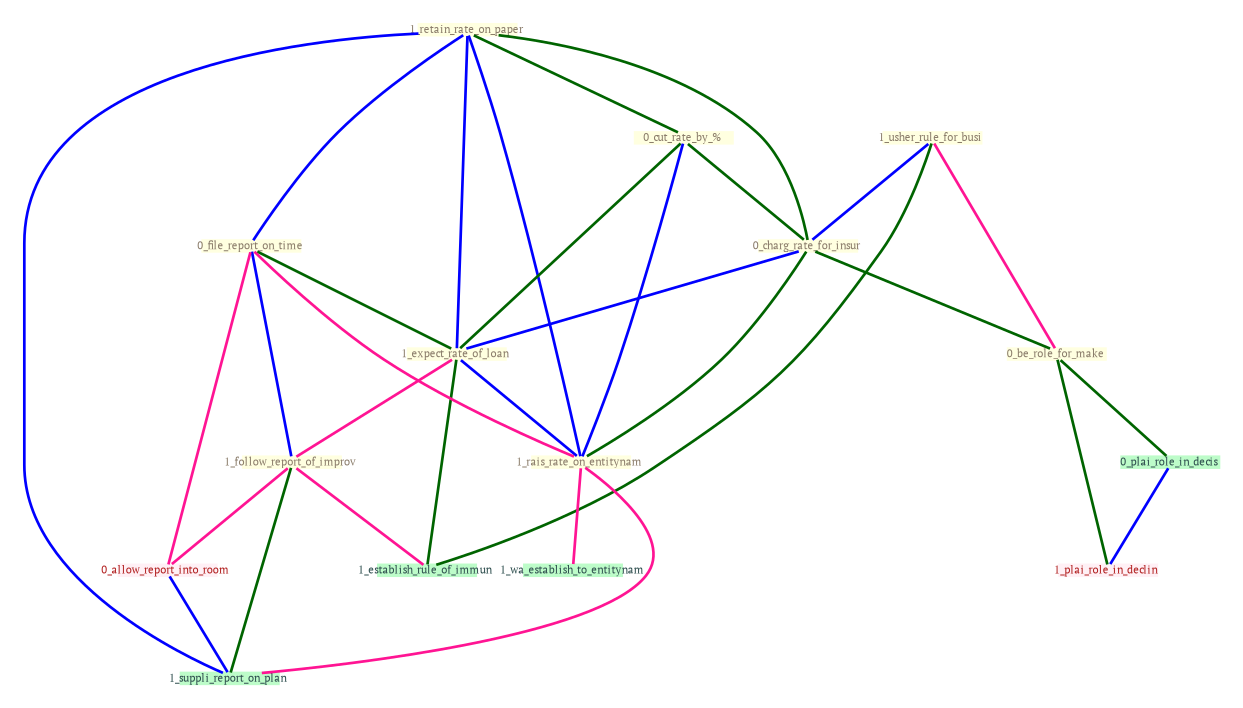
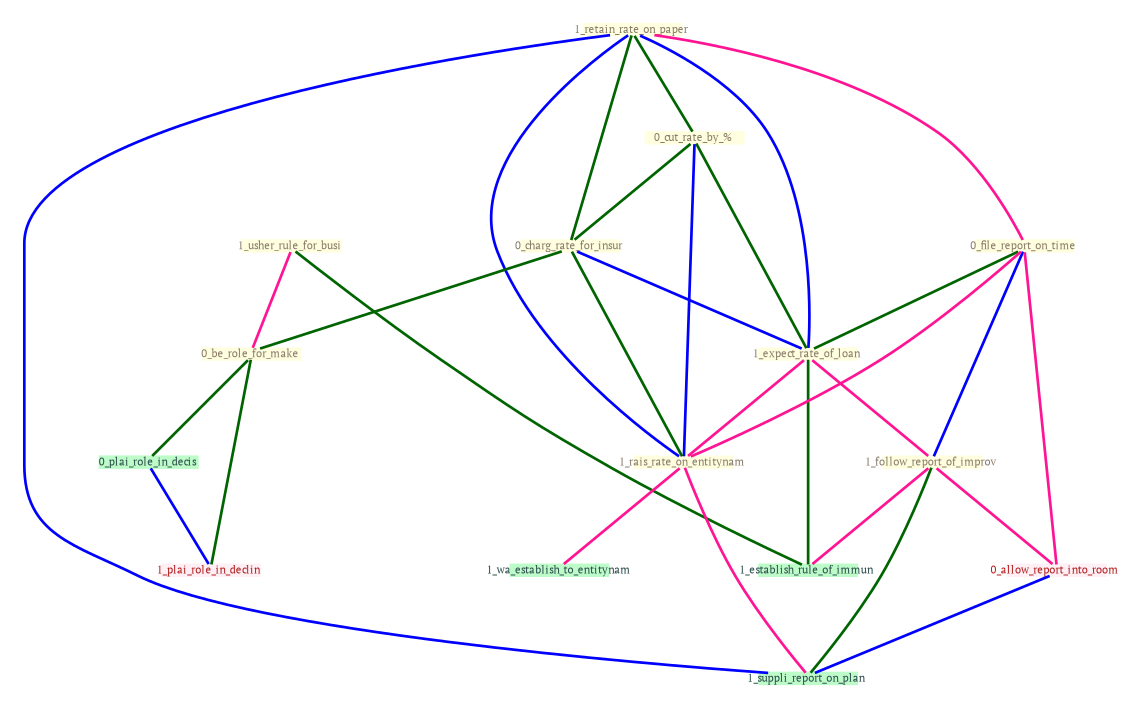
(346, 125) -> (866, 93)
(870, 192) -> none
(519, 408) -> (746, 408)
